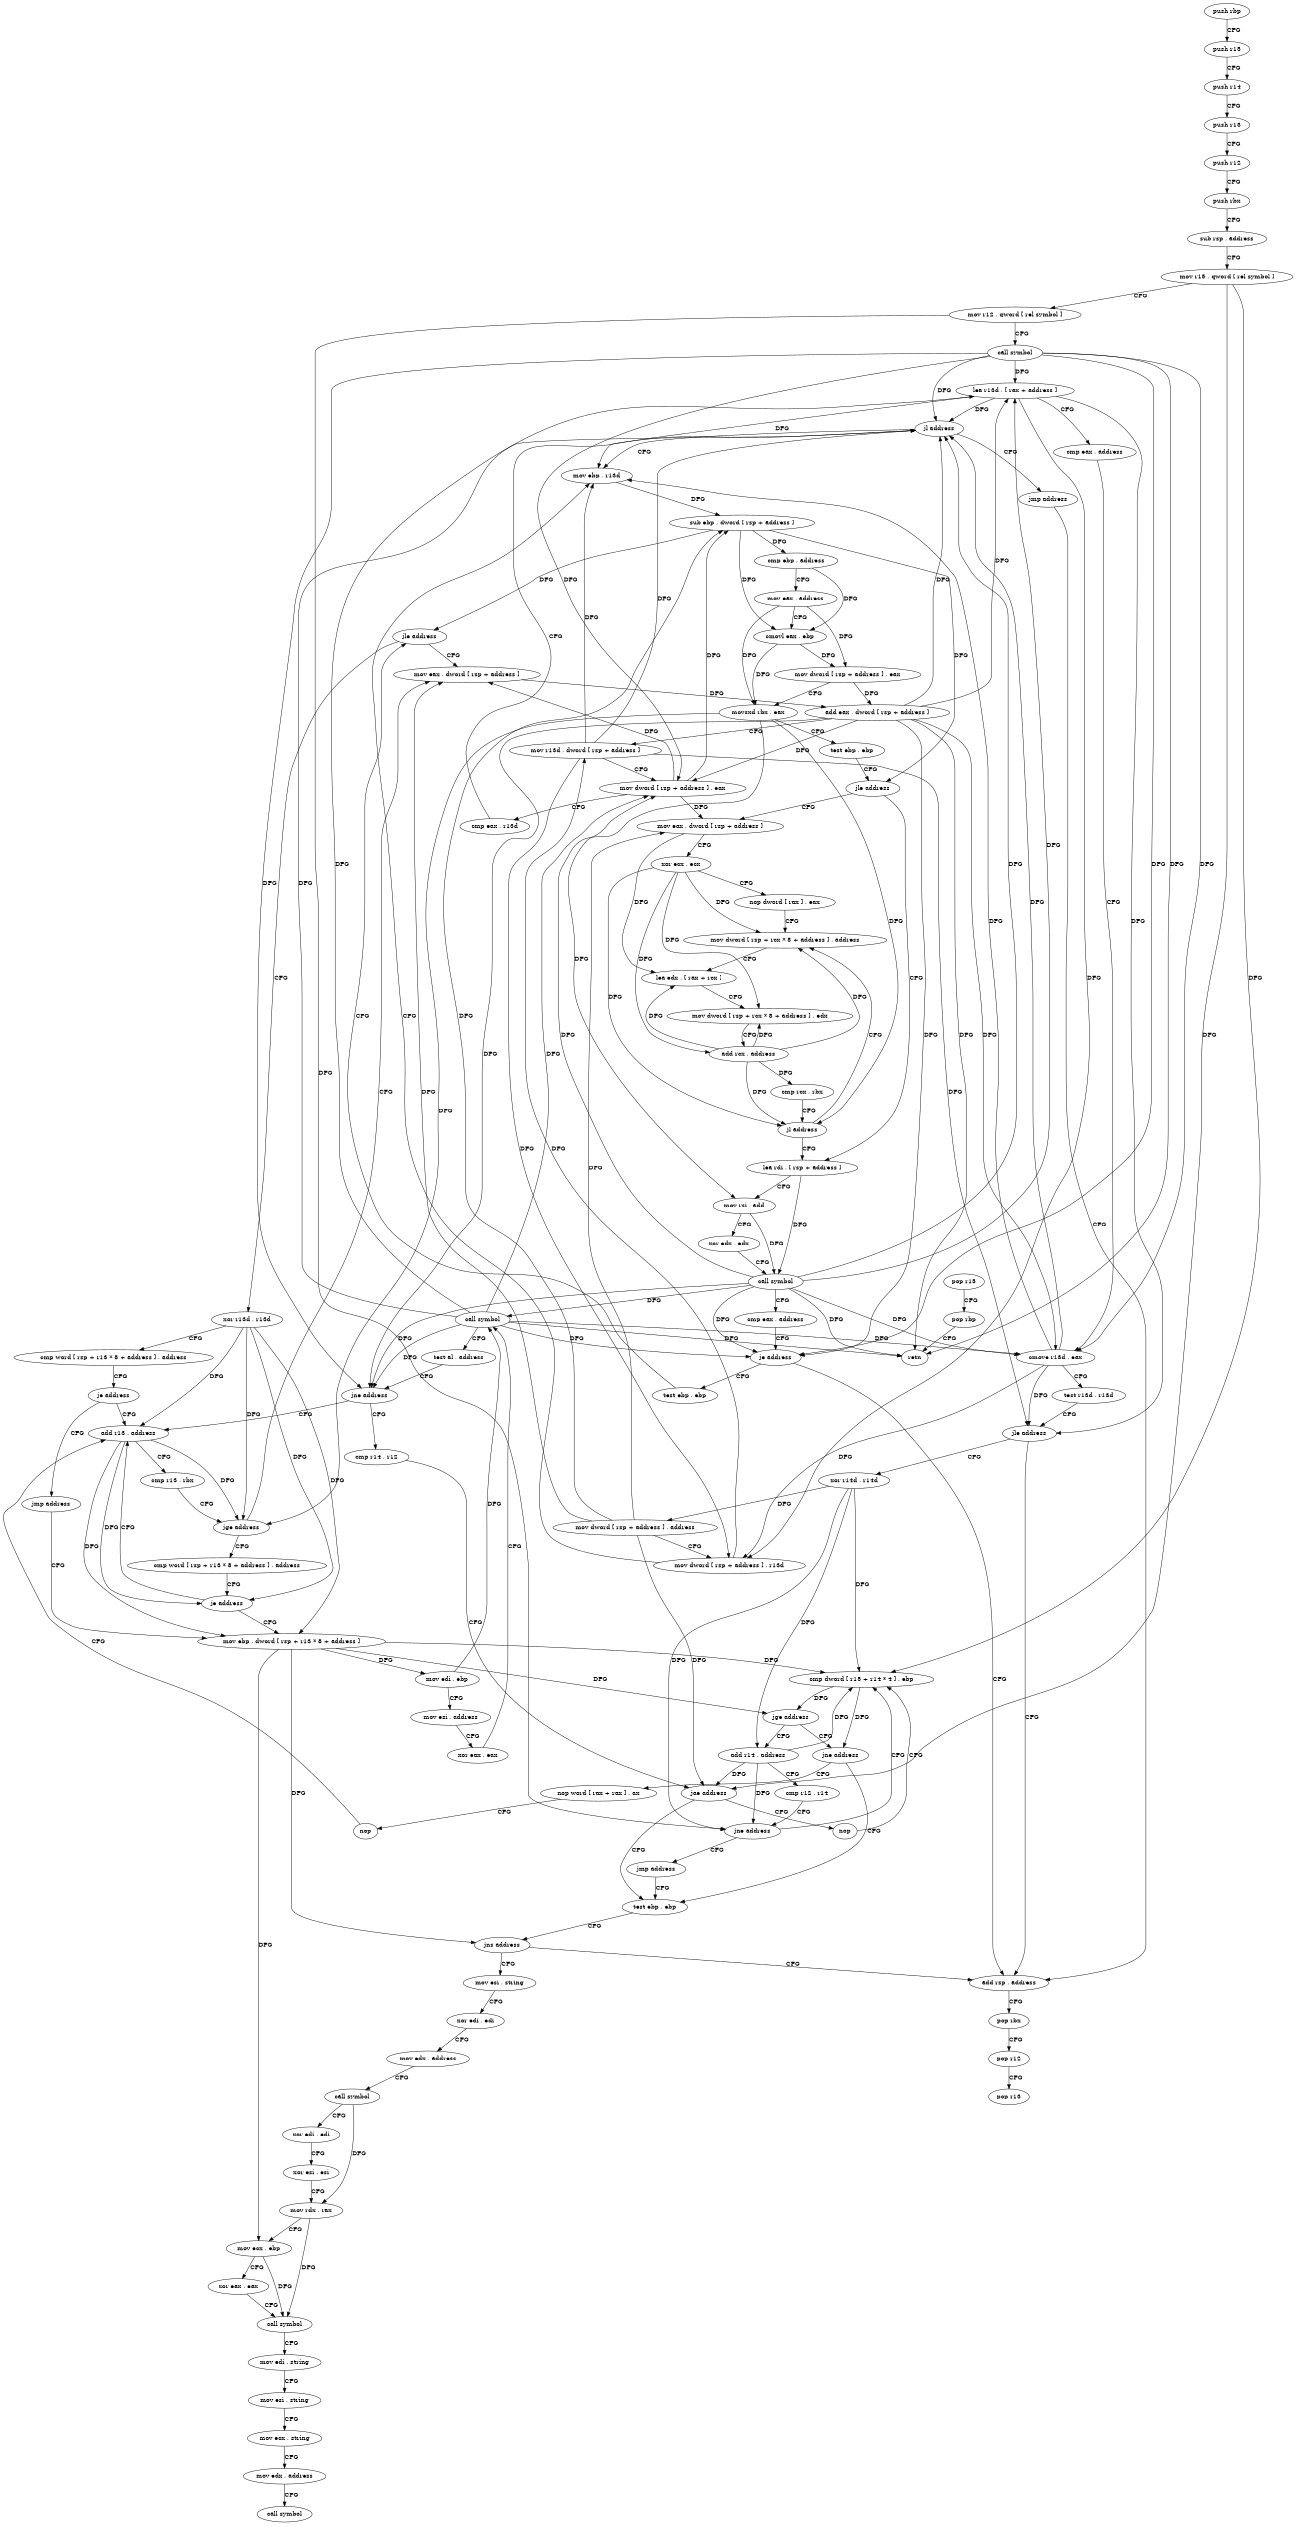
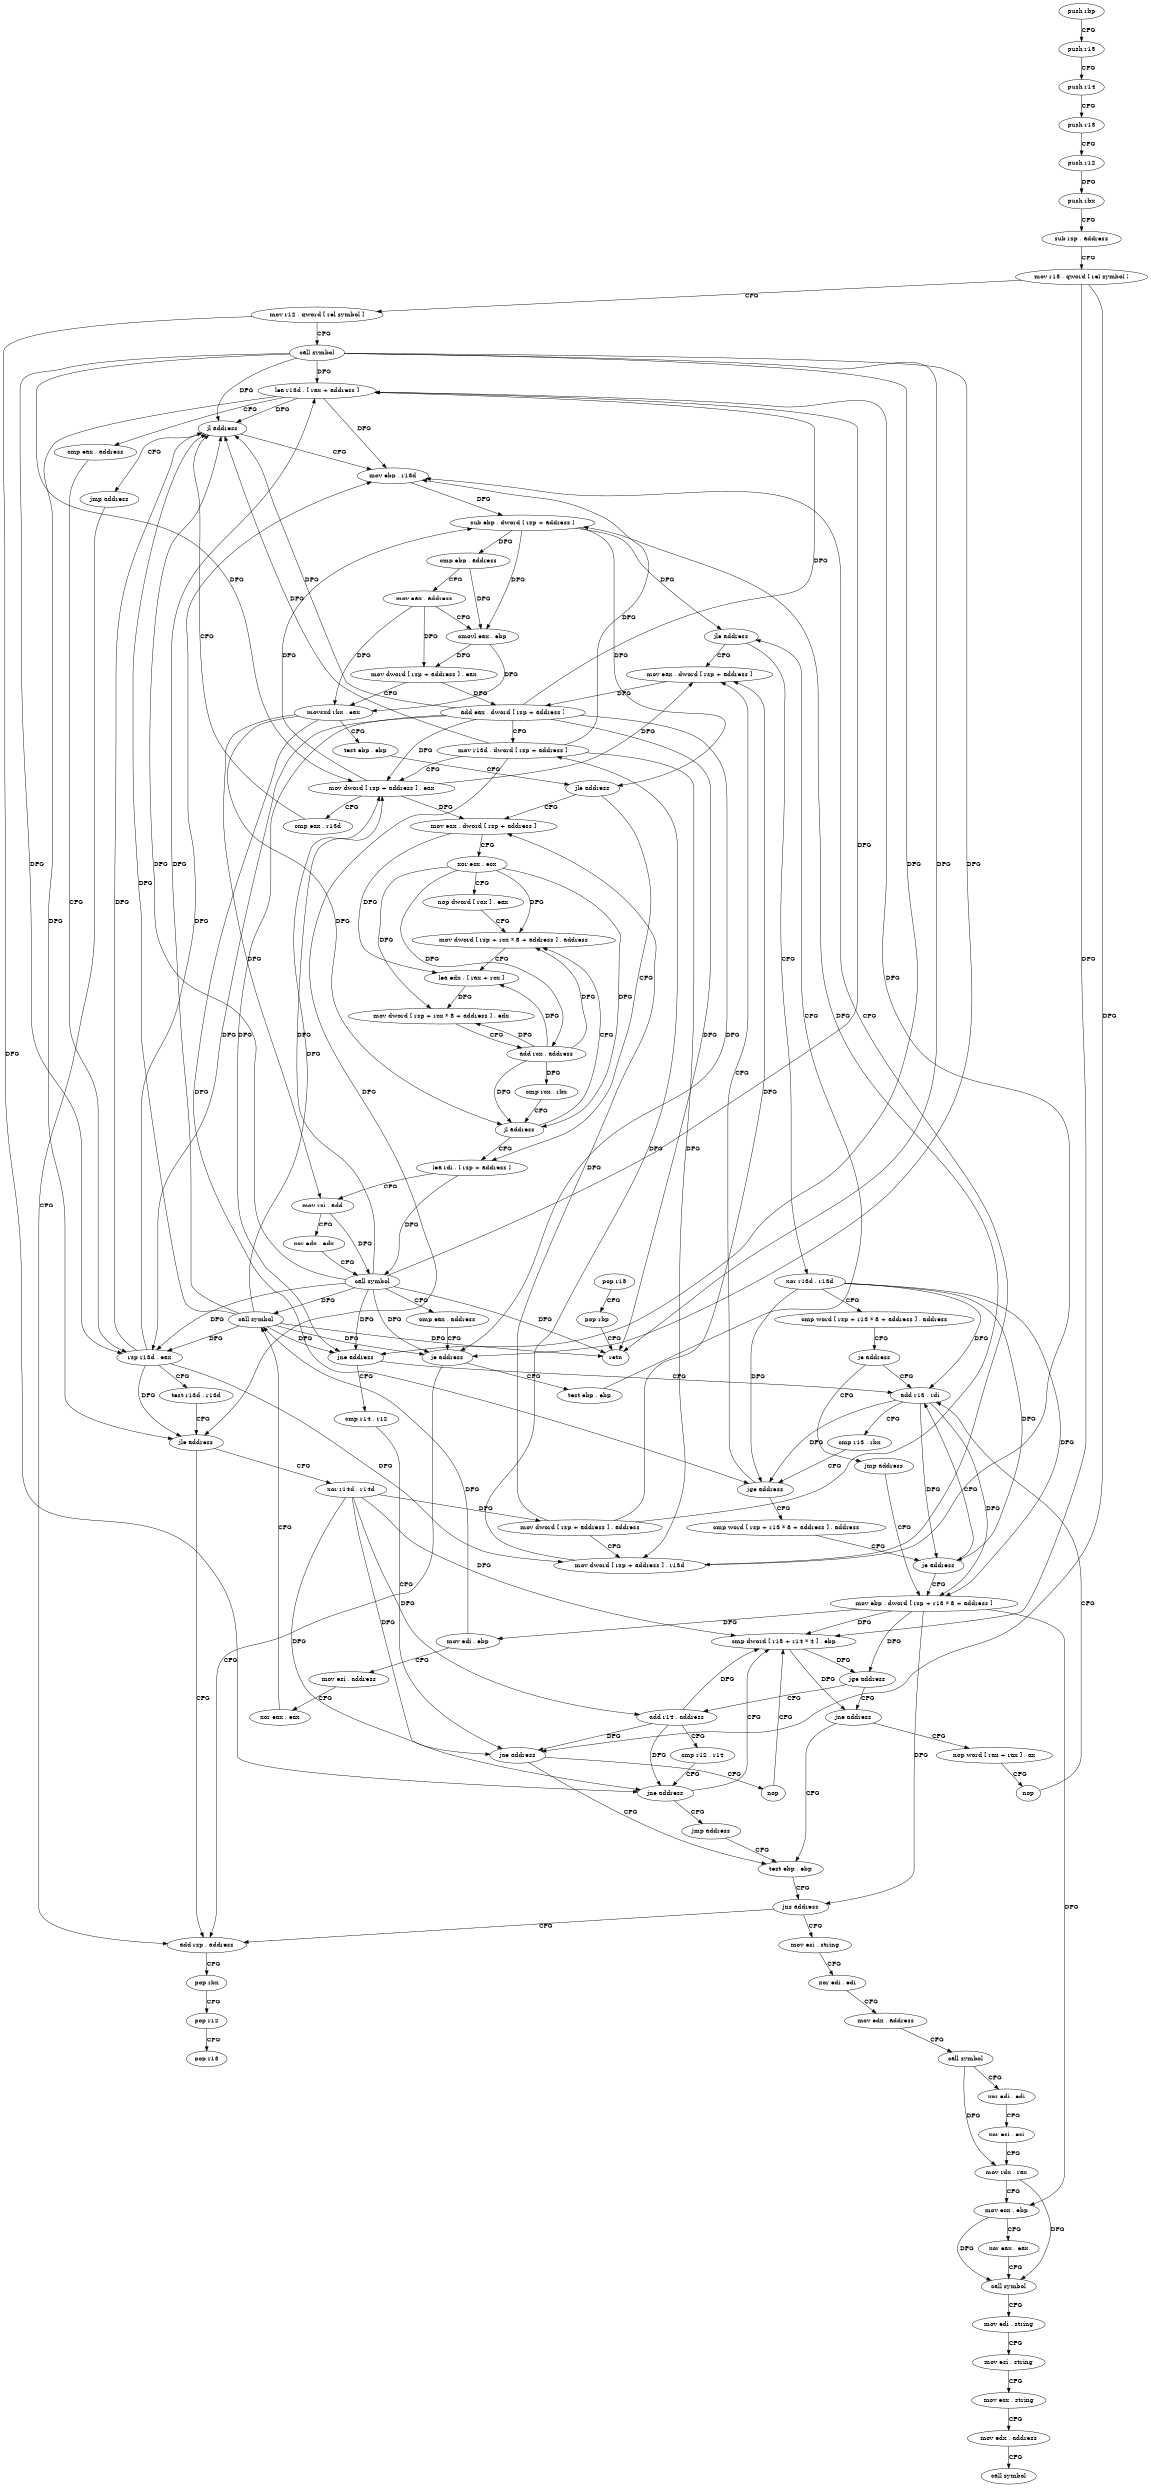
(1234, 182) -> (1089, 182)
(736, 997) -> (465, 997)
(459, 1358) -> none
(1056, 1358) -> (150, 1358)
(128, 1433) -> (920, 1396)
(689, 1647) -> (389, 1656)
